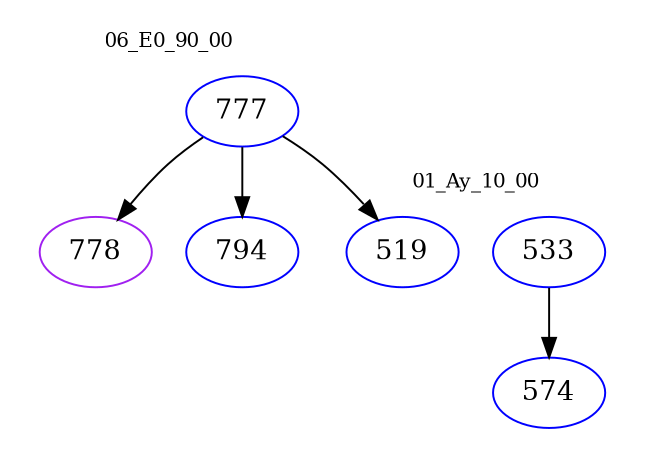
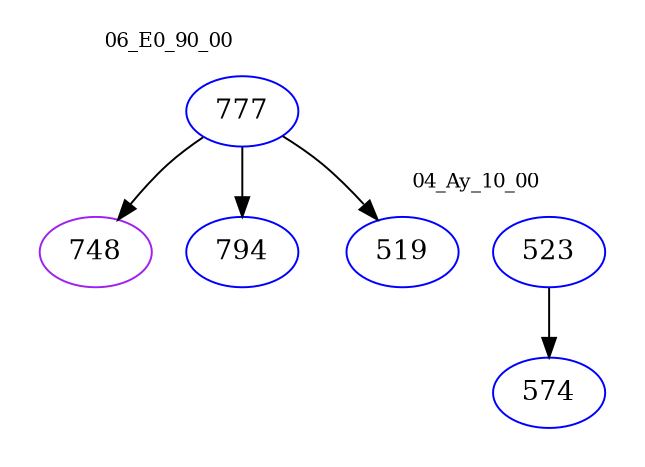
(476, 183) -> (476, 183)
(96, 252) -> (96, 252)
(549, 252) -> (549, 252)
